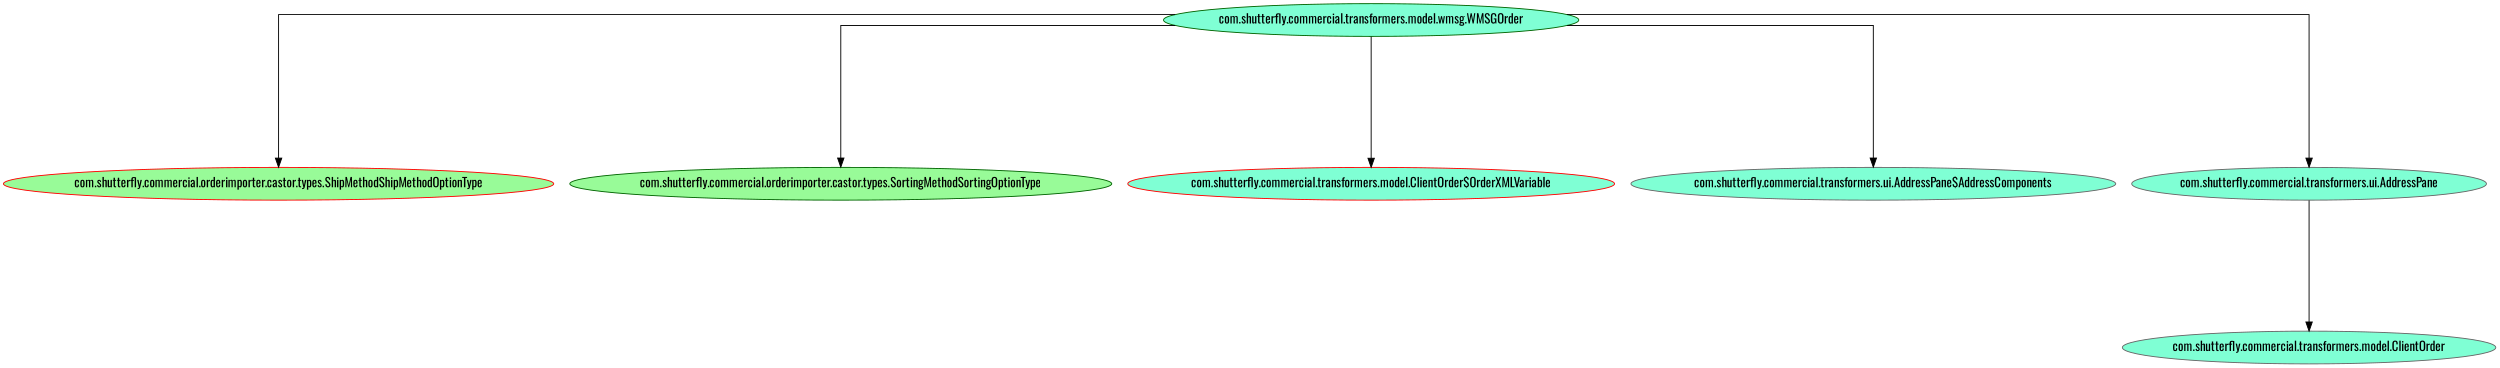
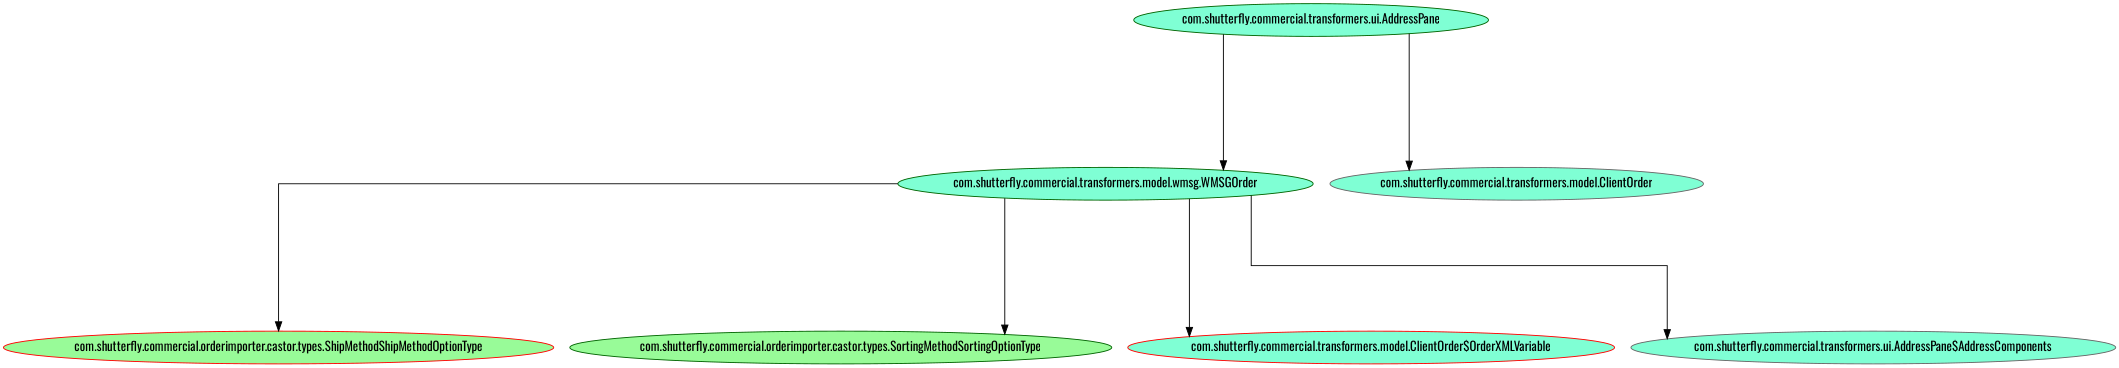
(2010, 15) -> (1223, 98)
(2309, 184) -> (1311, 20)
